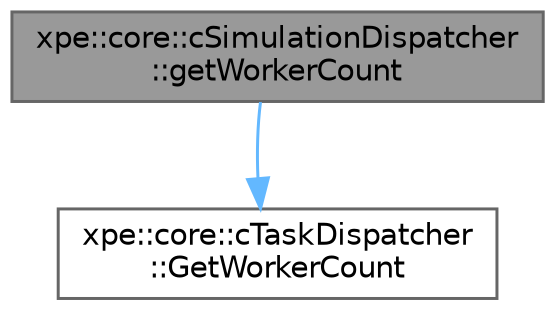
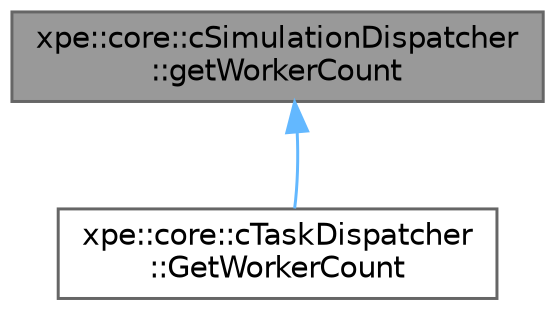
(258, 140) -> (297, 170)
